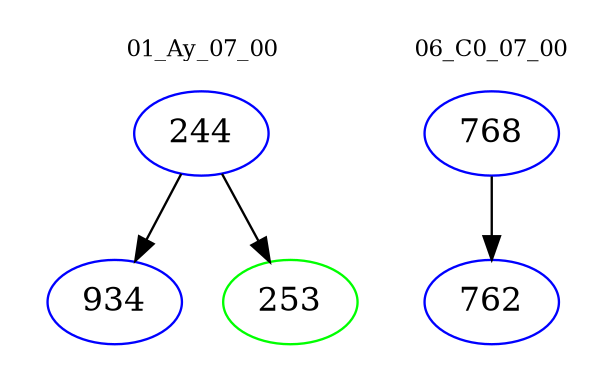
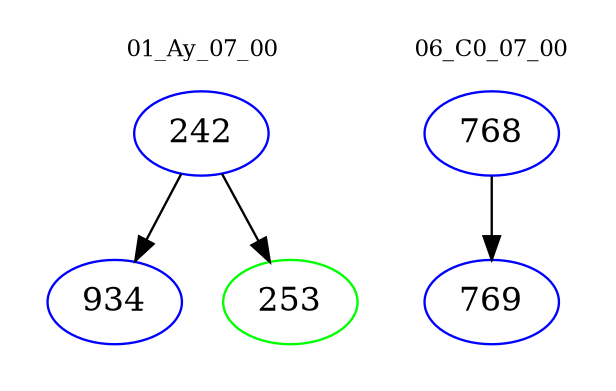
(201, 133) -> (201, 133)
(492, 302) -> (492, 302)
